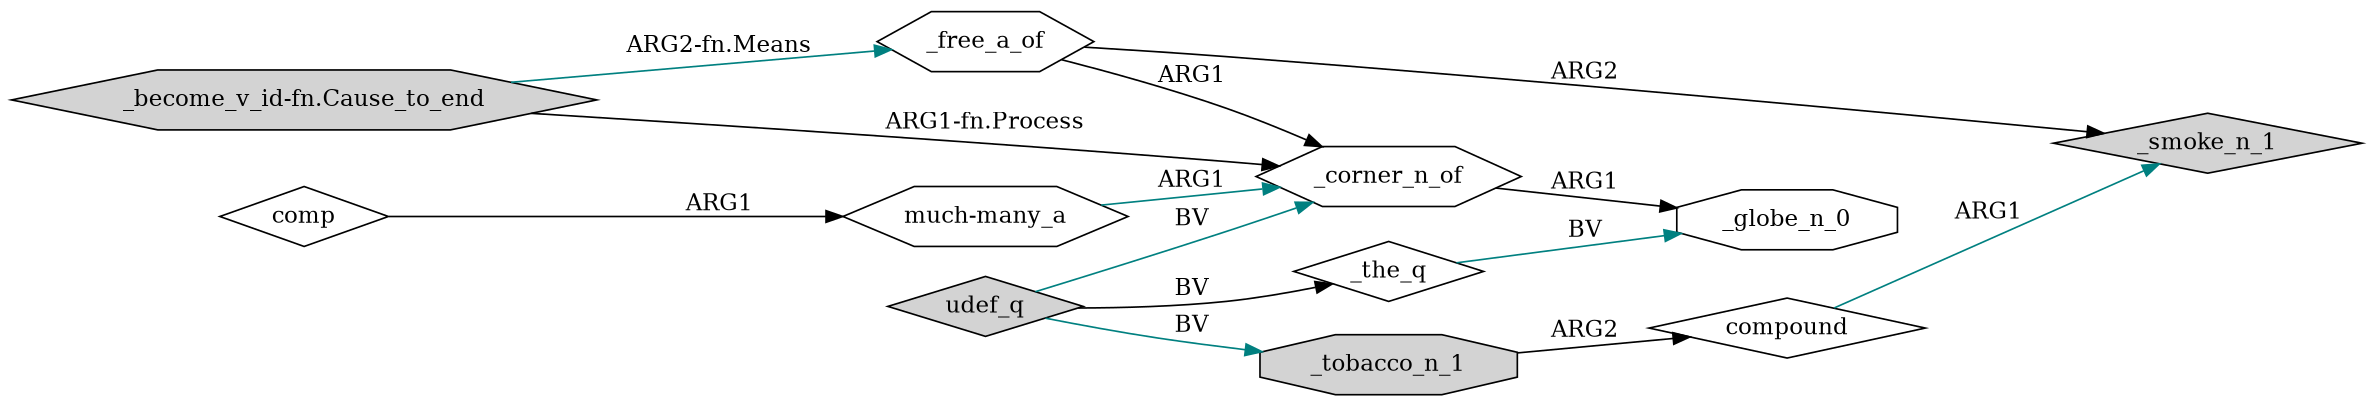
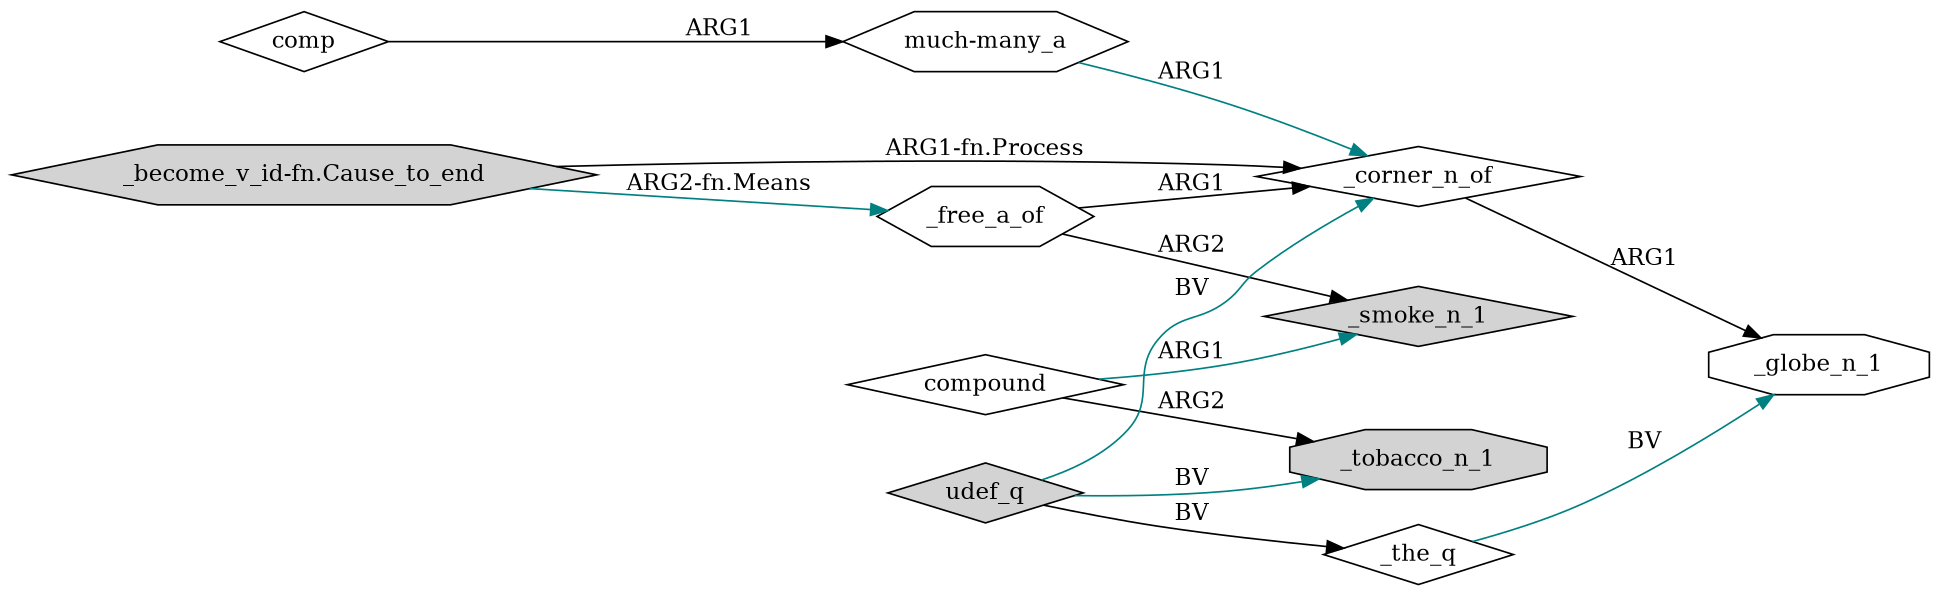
(1389, 177) -> (1418, 177)
(1787, 220) -> (1819, 365)
(1595, 346) -> (1180, 418)
